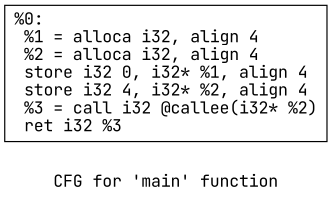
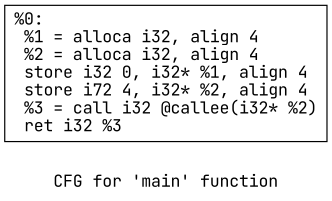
(161, 91) -> (161, 91)
